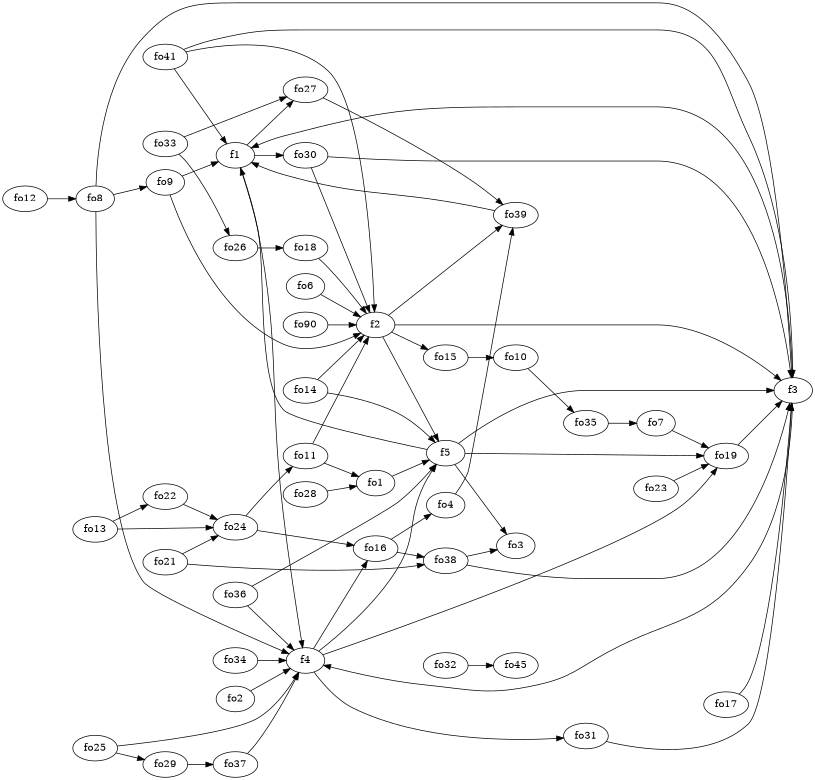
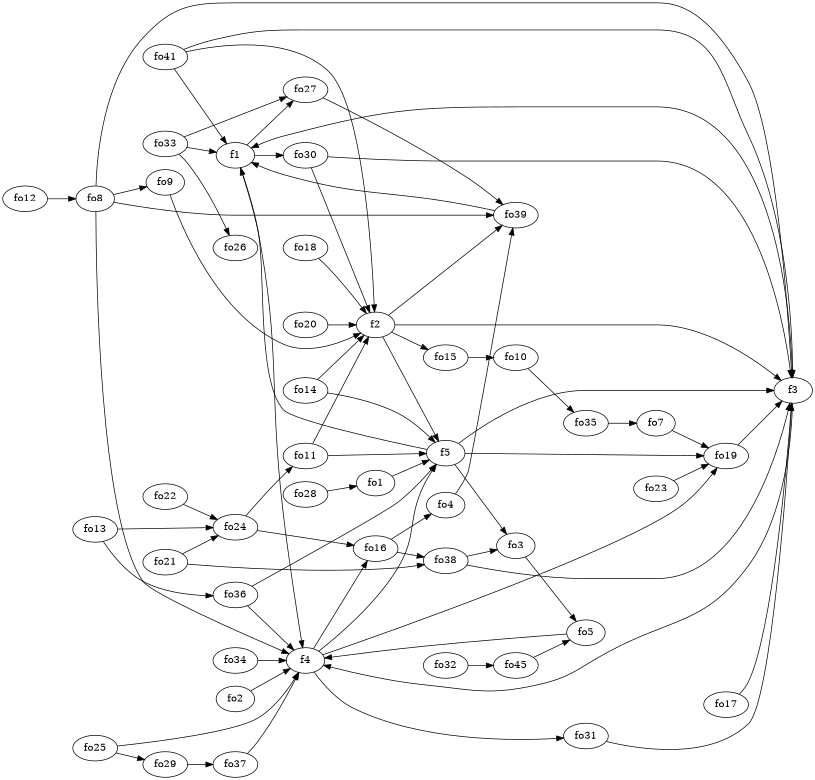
(199, 170) -> (198, 149)
none -> (300, 215)
(267, 248) -> none
(306, 286) -> none
(306, 325) -> (306, 325)
(338, 469) -> (373, 455)
(127, 515) -> (136, 577)
none -> (586, 633)
